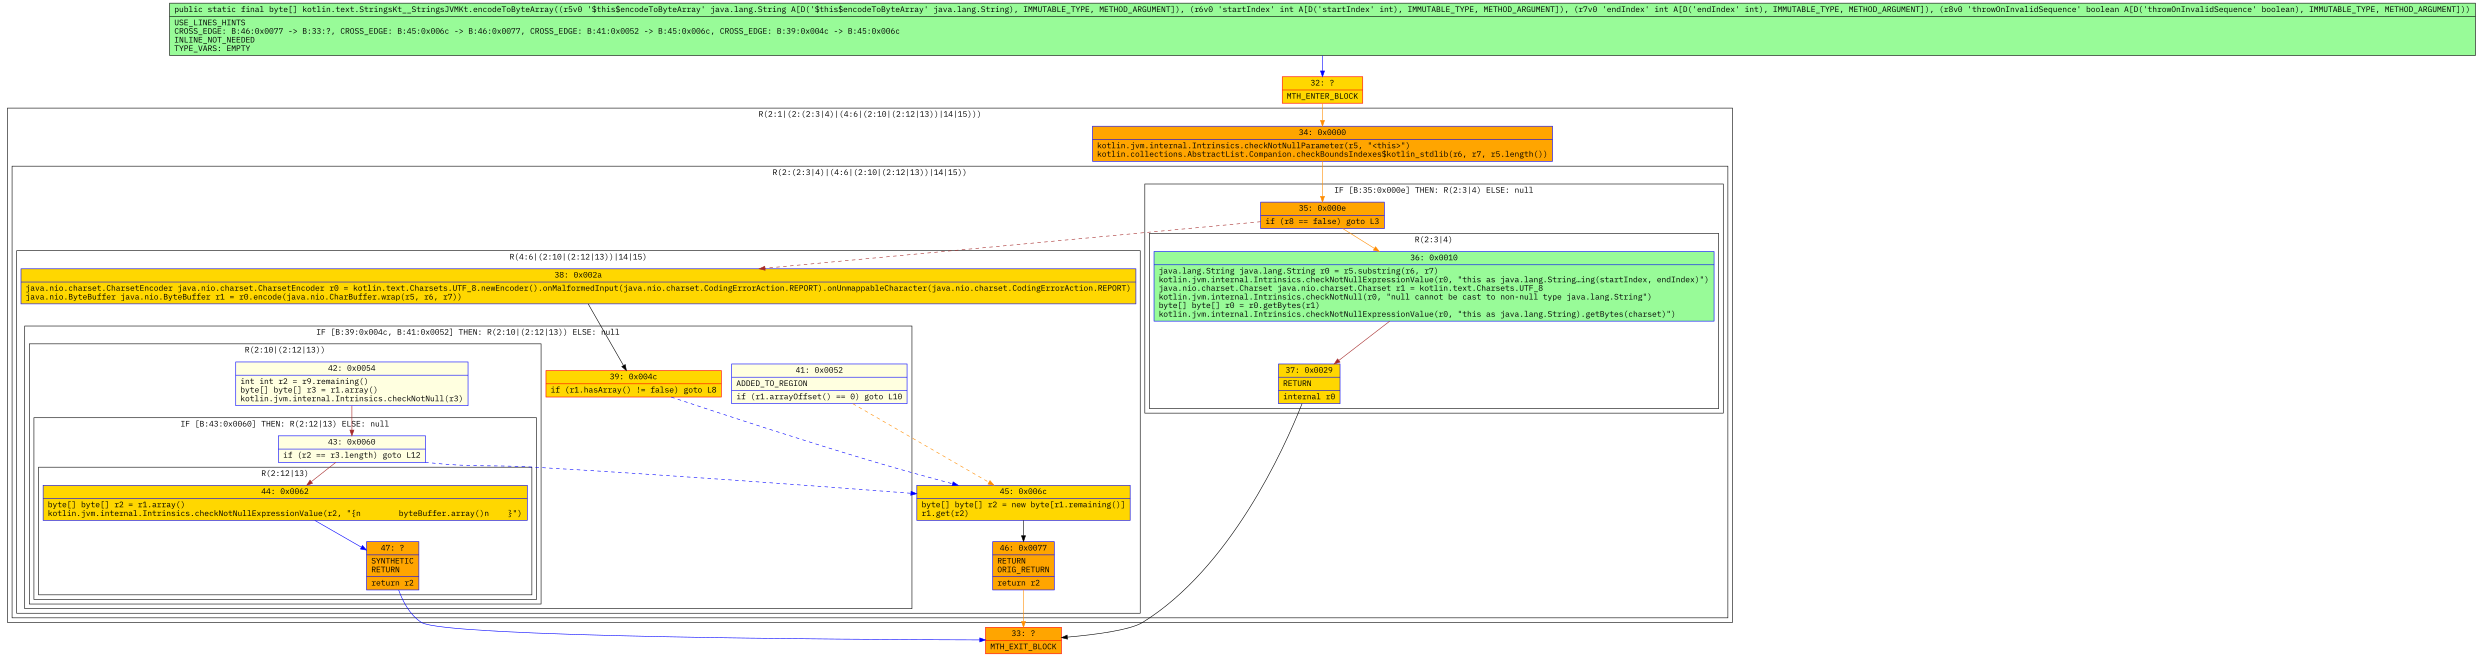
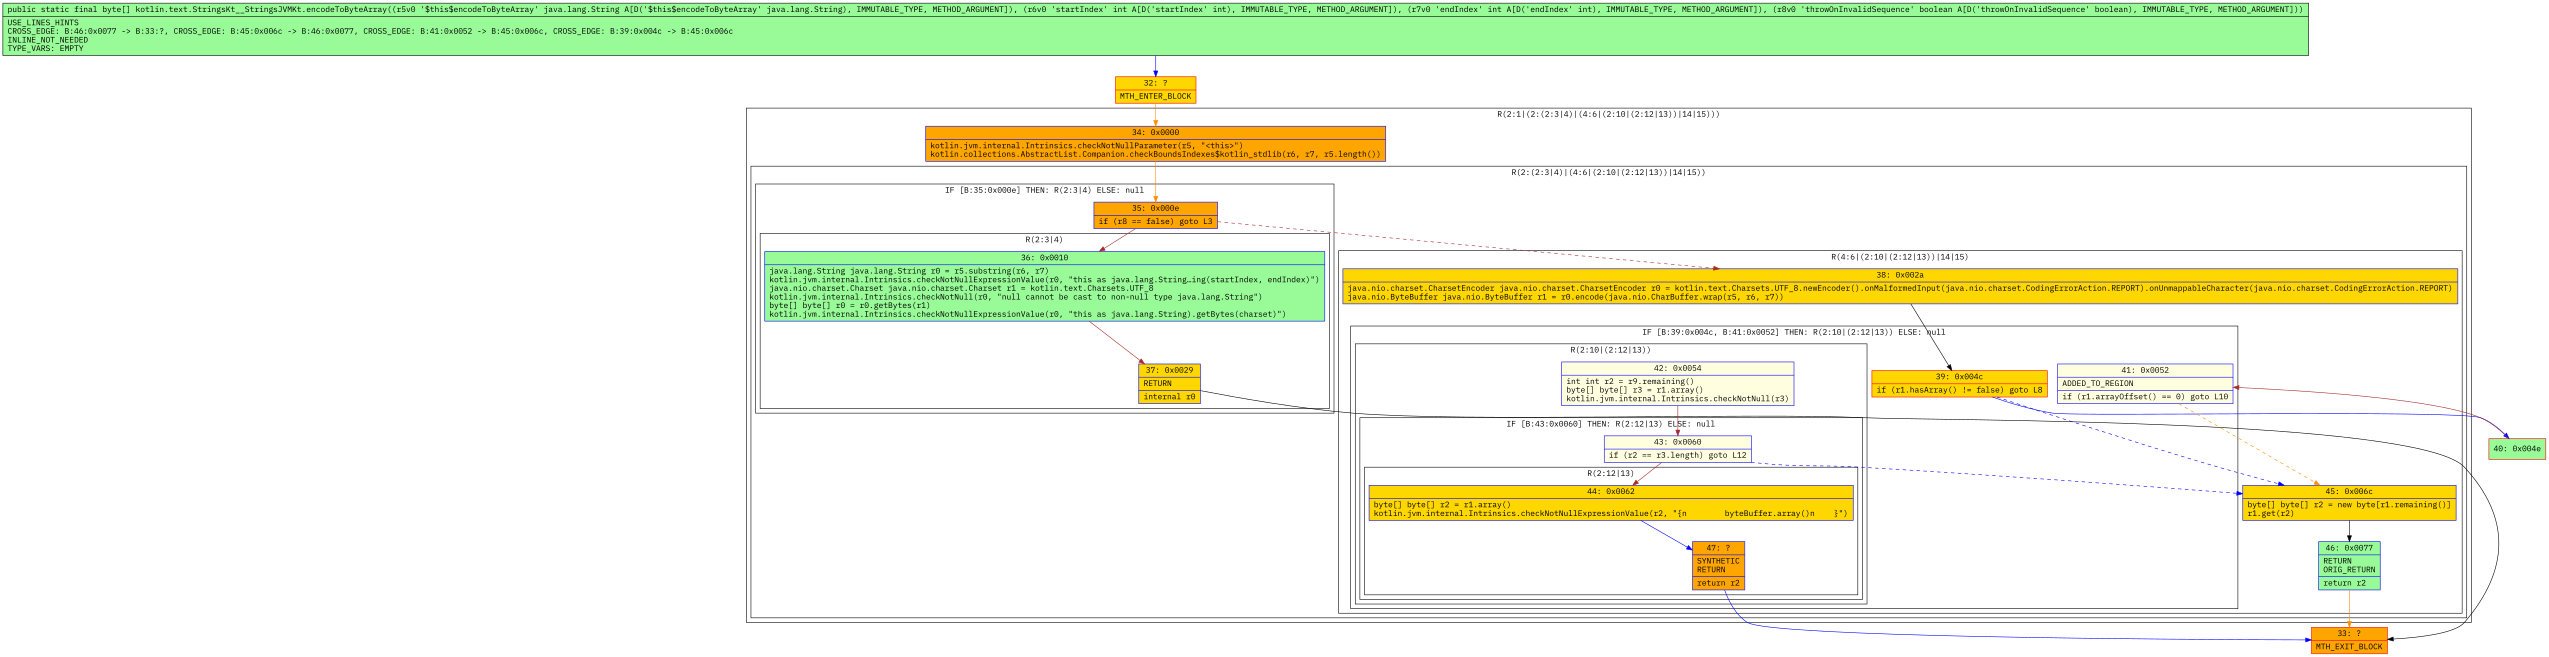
(1359, 238) -> (1120, 239)
none -> (2517, 449)
(1023, 566) -> (2349, 566)
